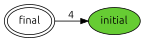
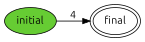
(68, 21) -> (69, 21)
